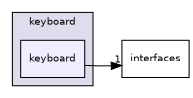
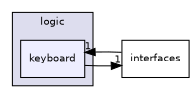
(53, 22) -> (53, 22)
none -> (108, 52)
